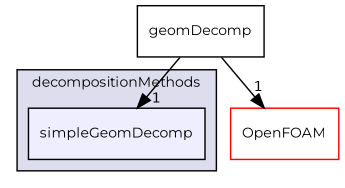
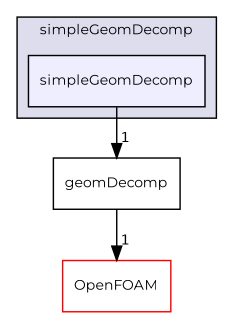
(162, 79) -> (117, 127)
(117, 83) -> (117, 31)
